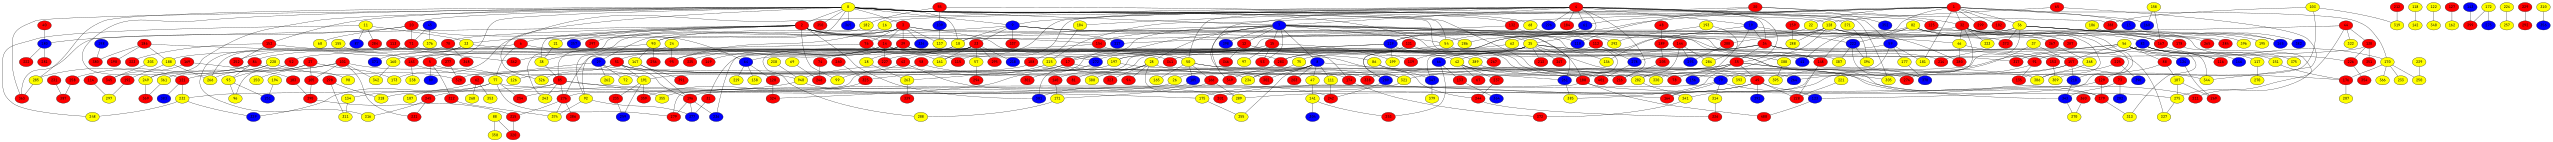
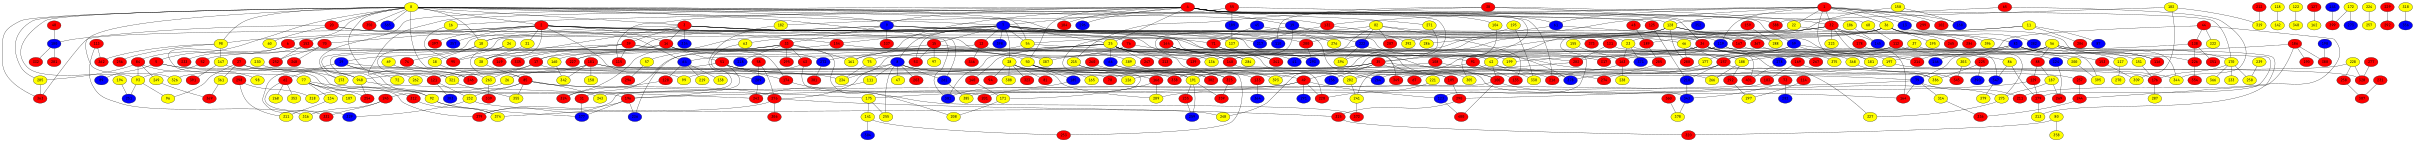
(384, 16) -> (50, 20)
(1313, 89) -> (868, 108)
